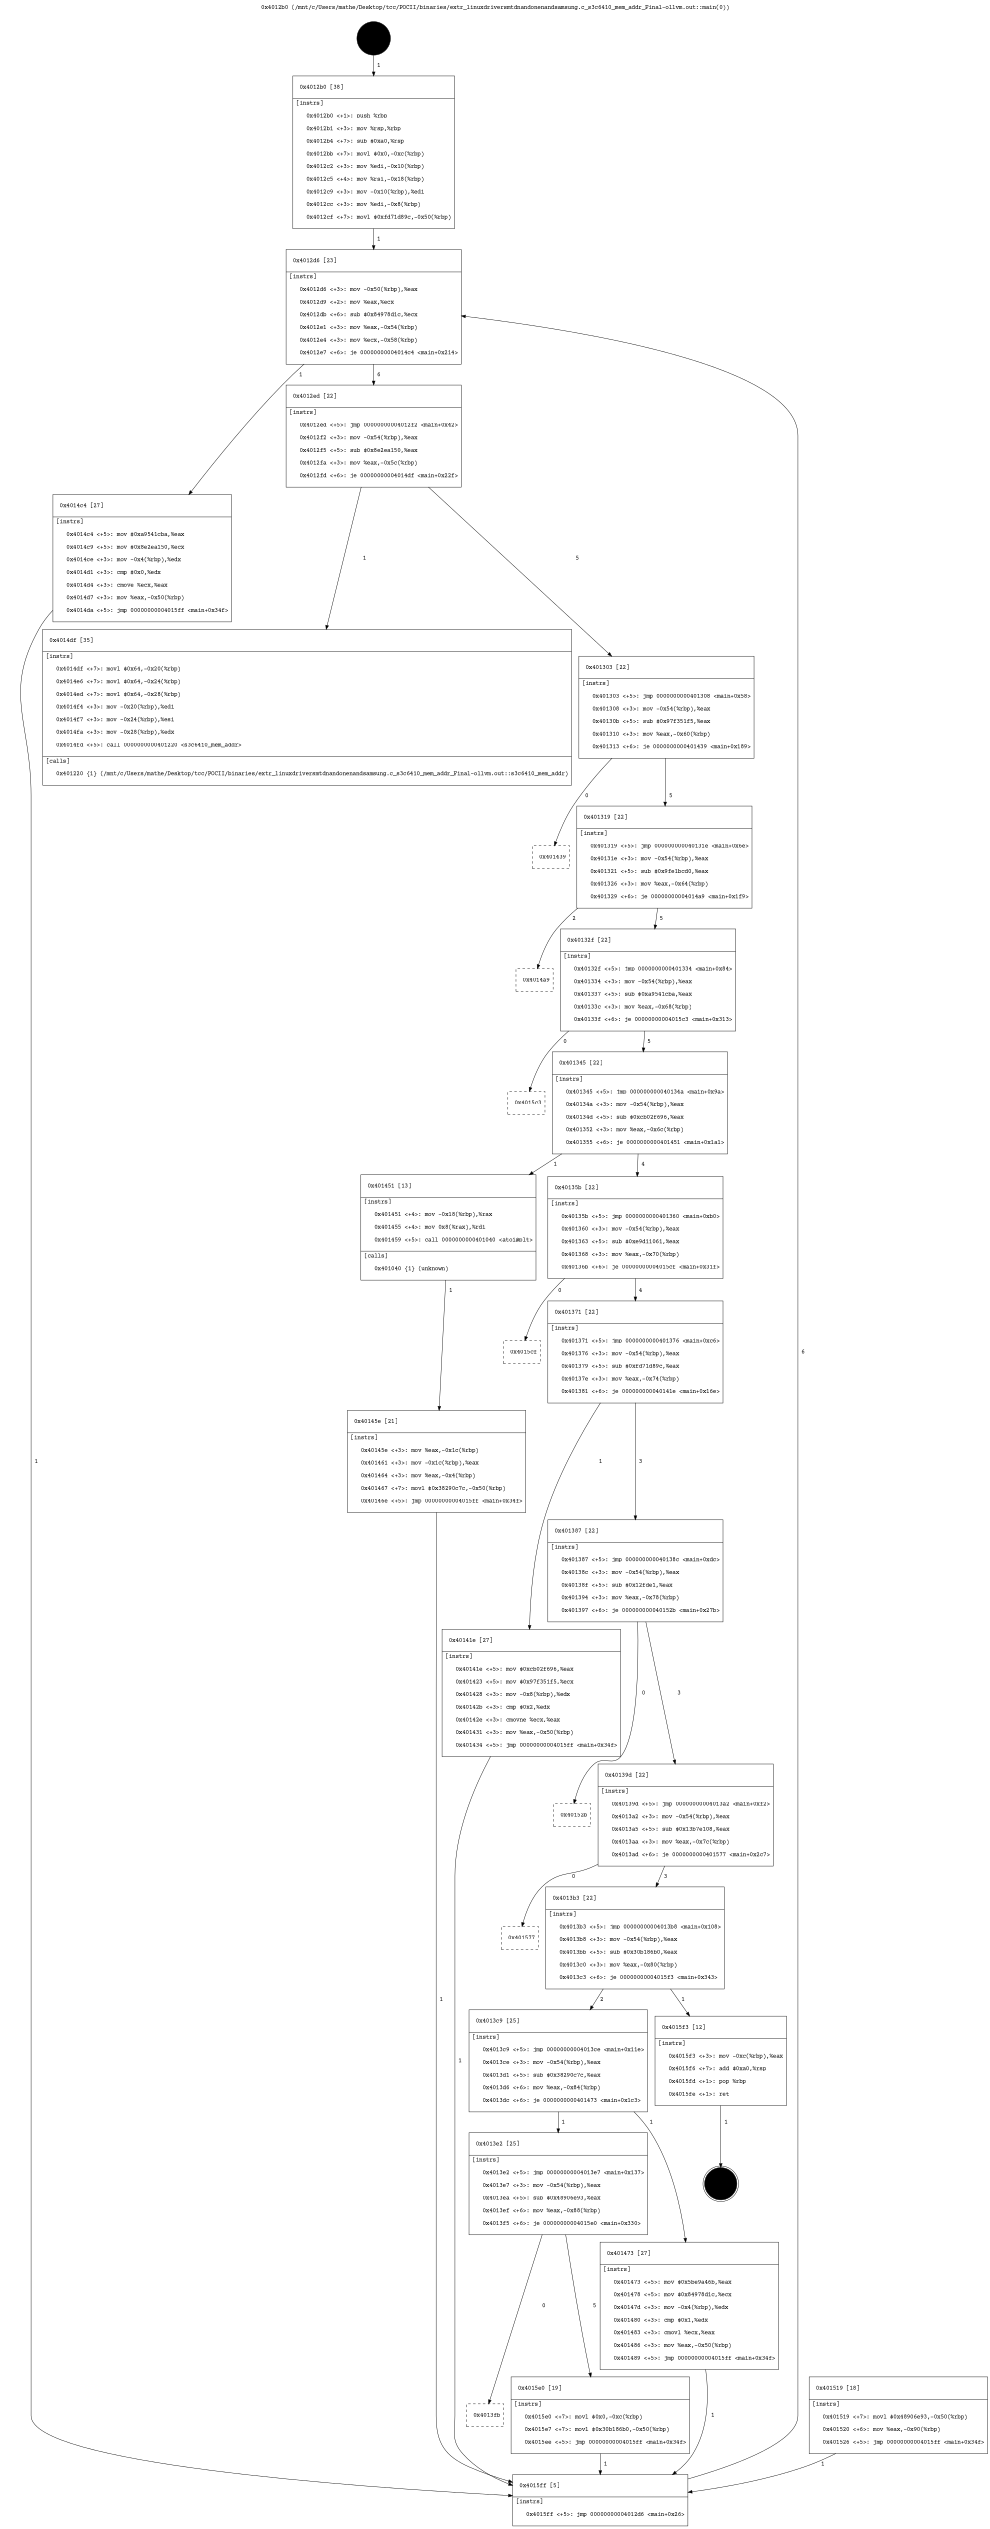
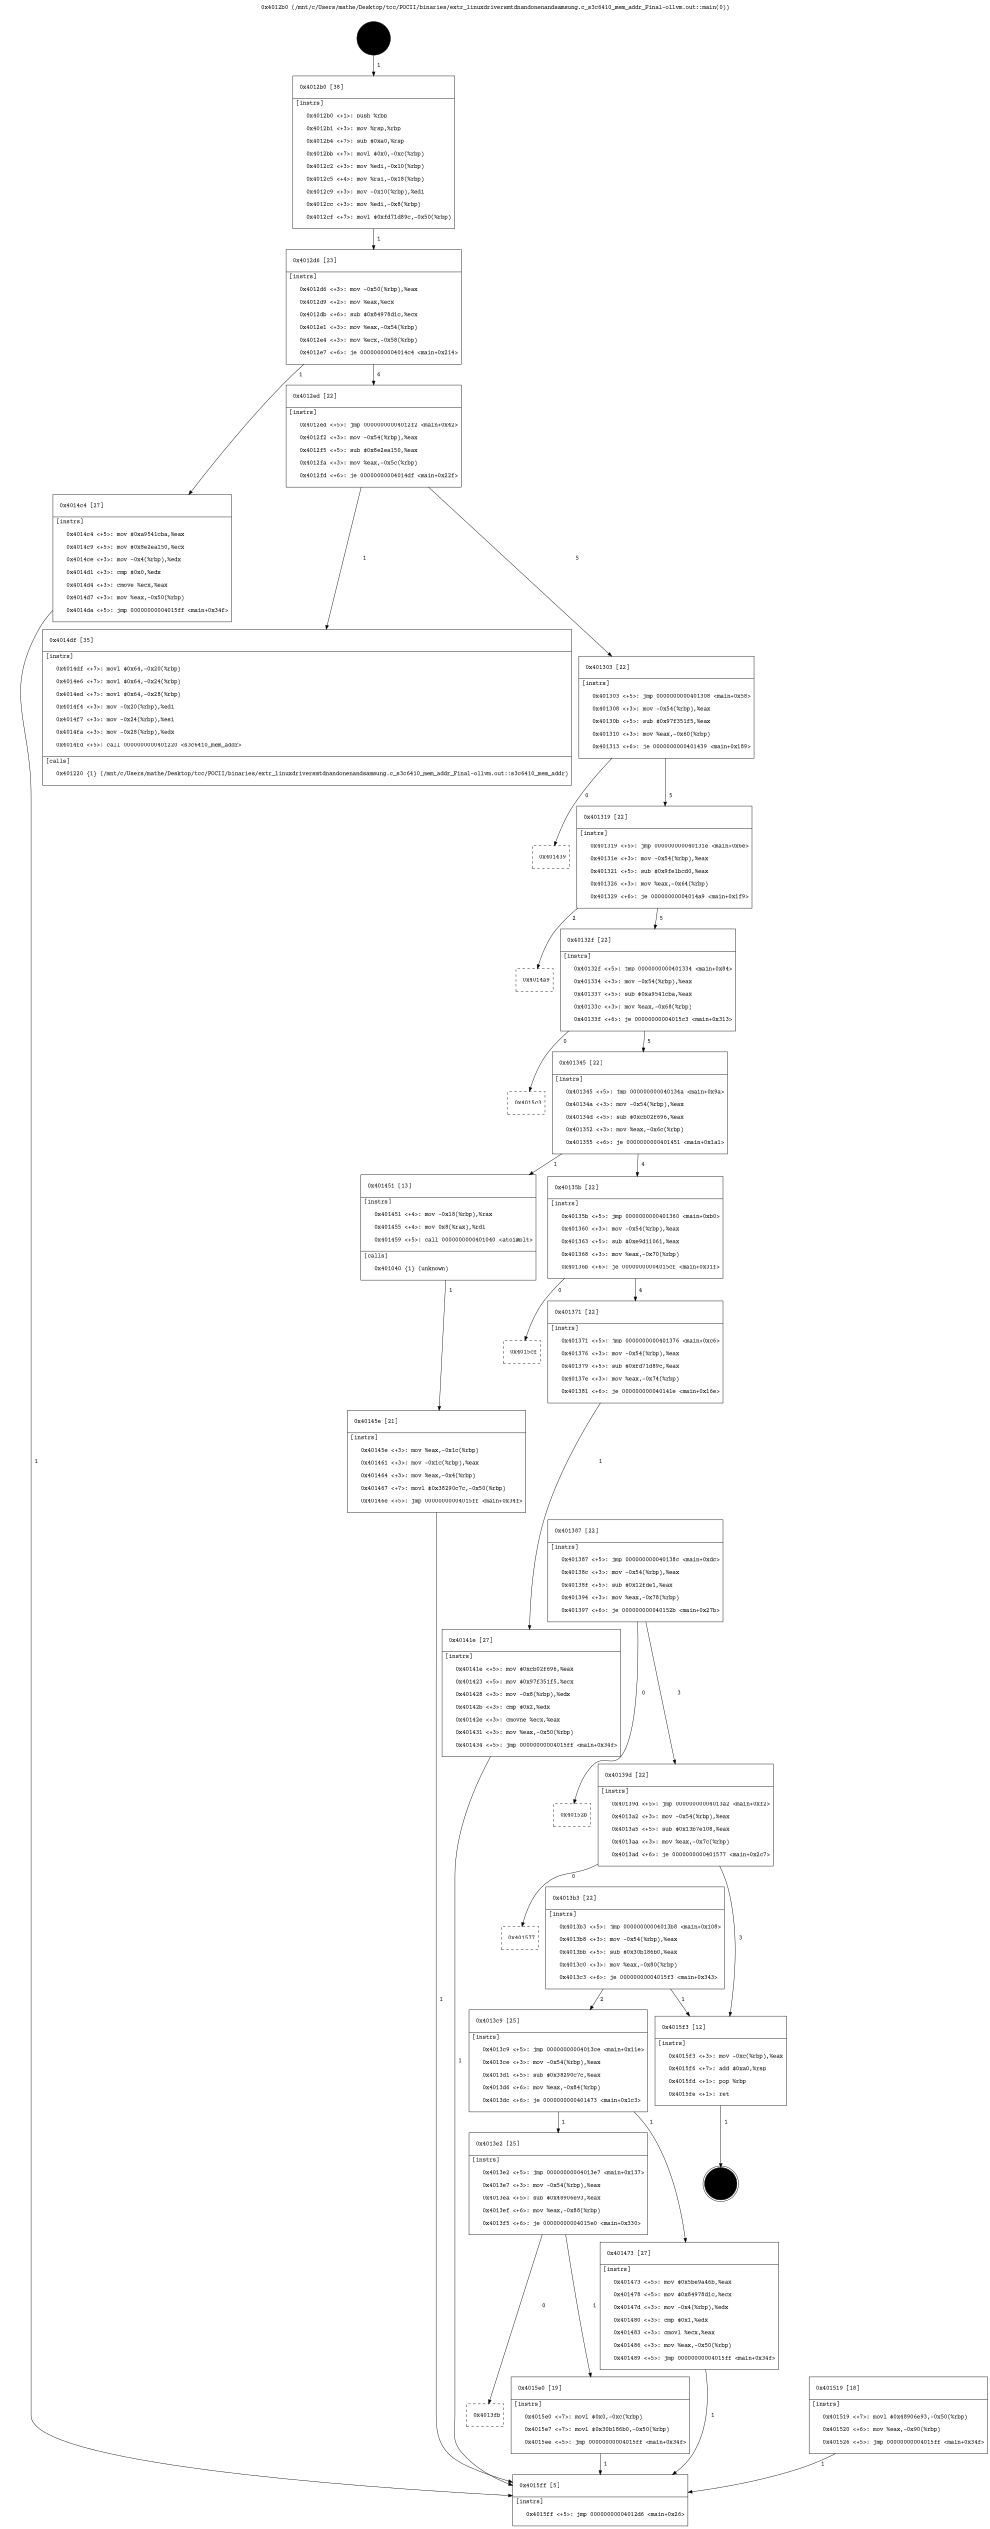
(798, 1308) -> none
(635, 1459) -> none
(661, 1875) -> (735, 1938)
(593, 2306) -> (593, 2306)
